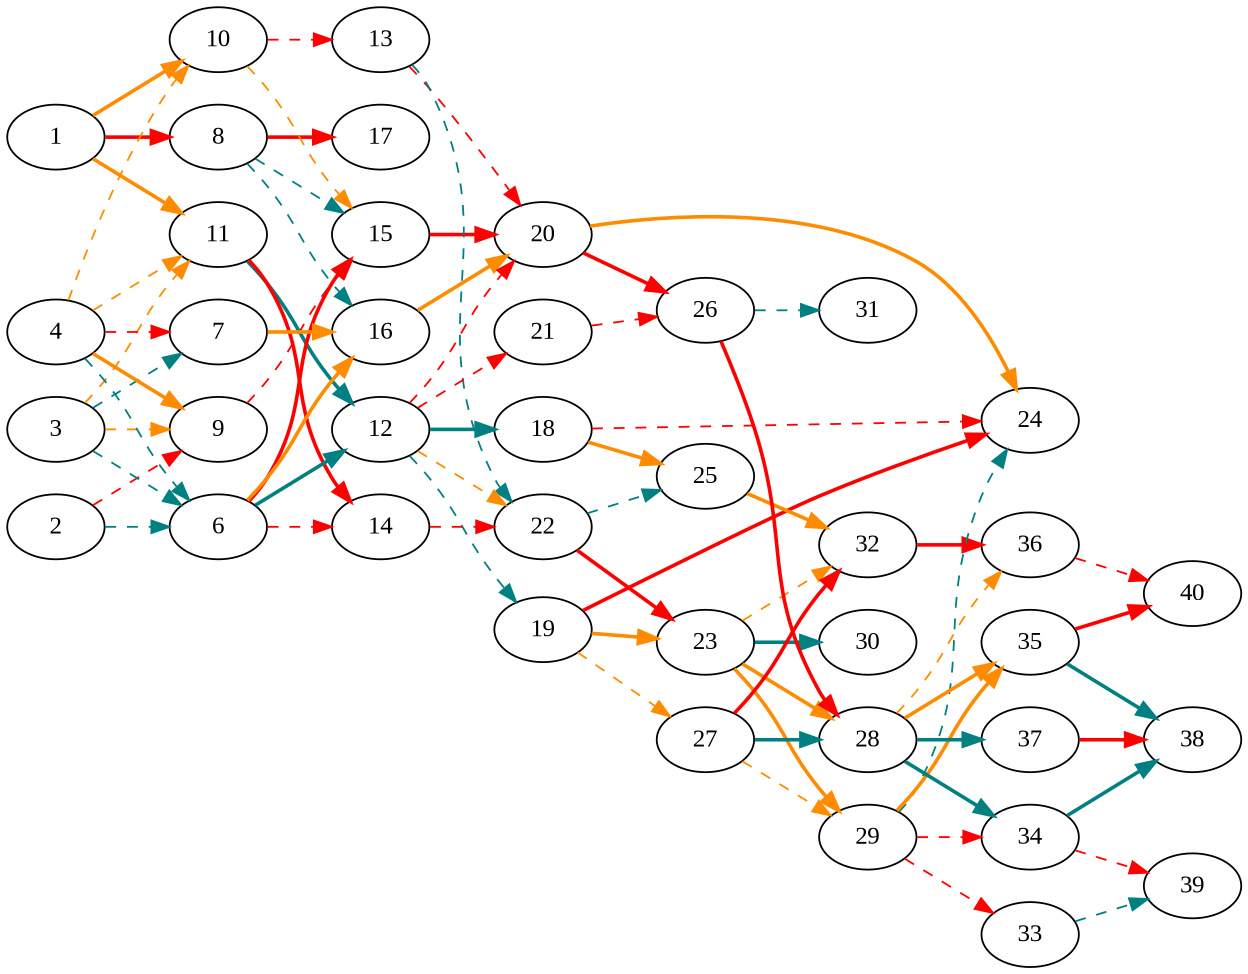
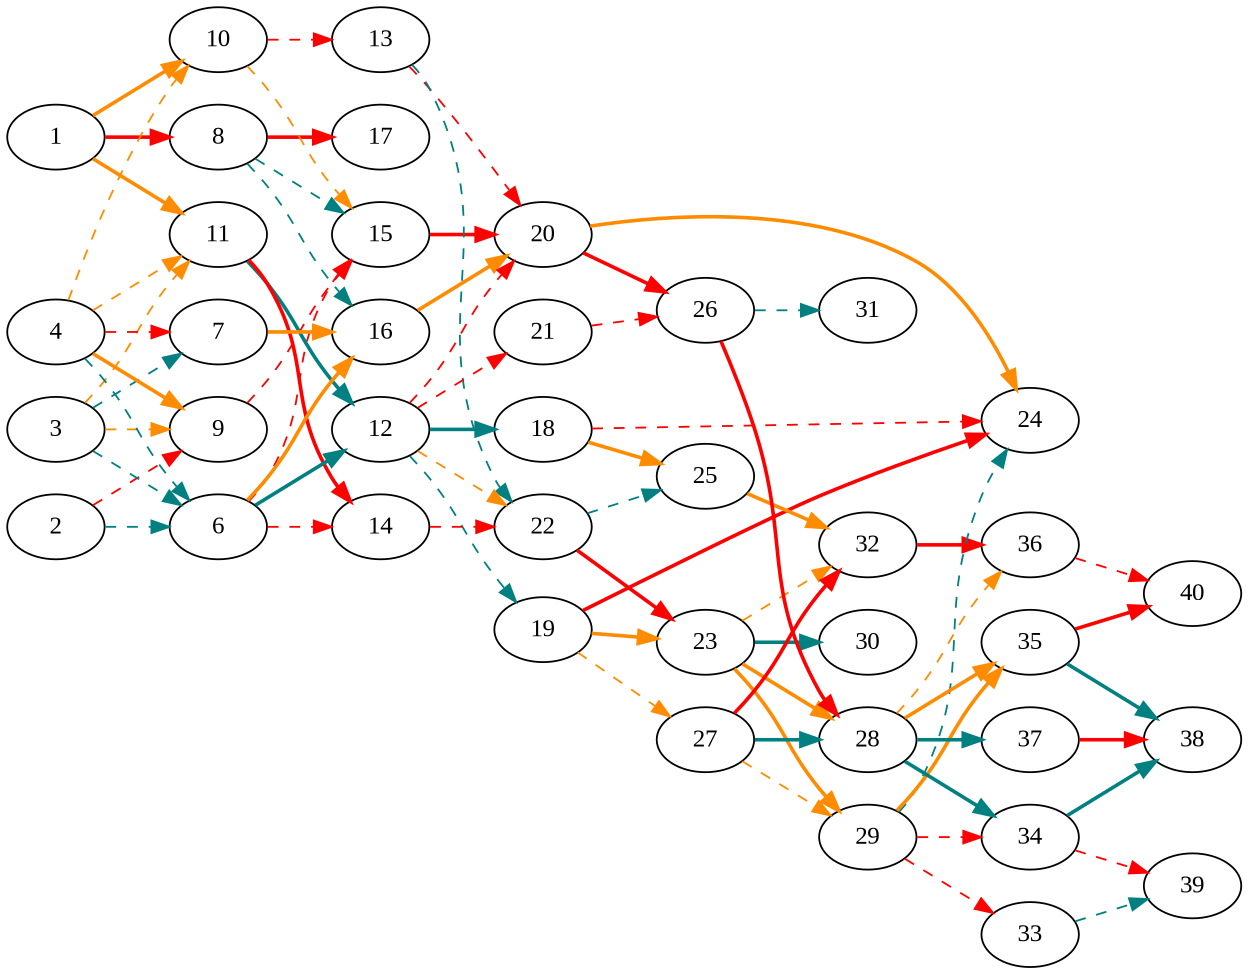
(293, 414) -> (293, 414)
